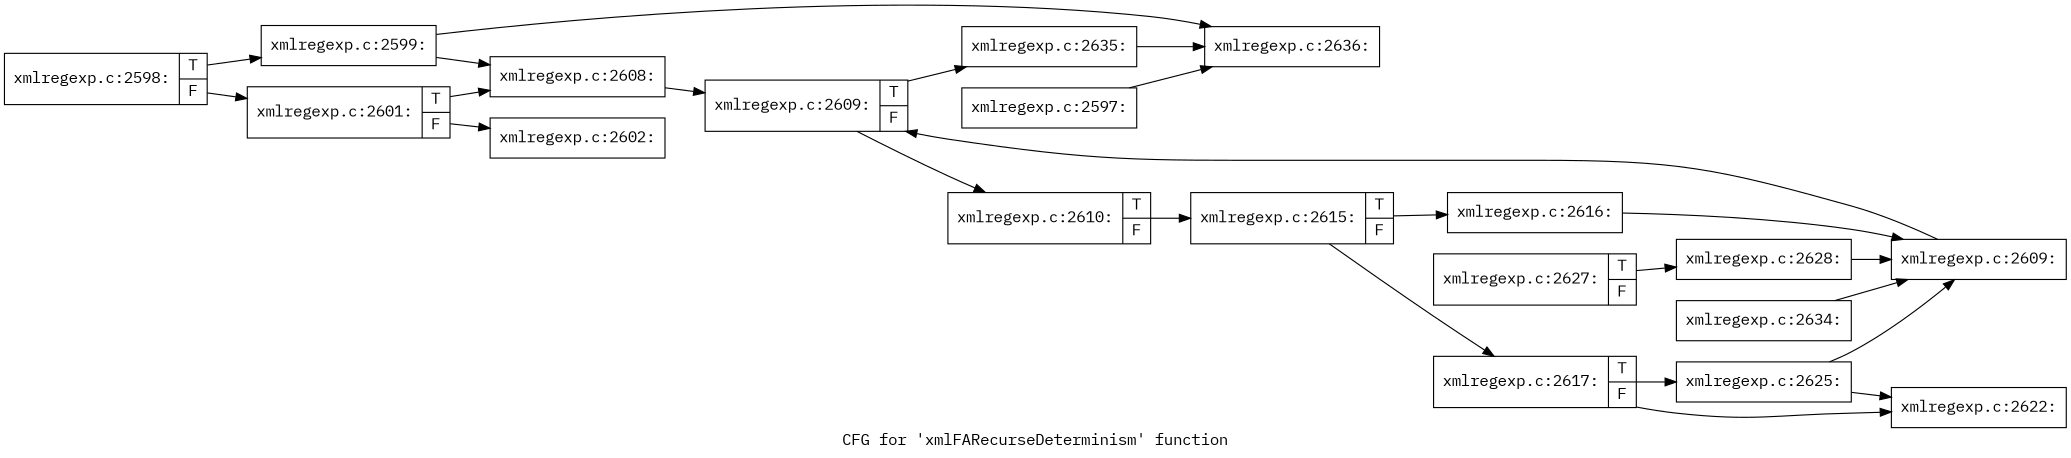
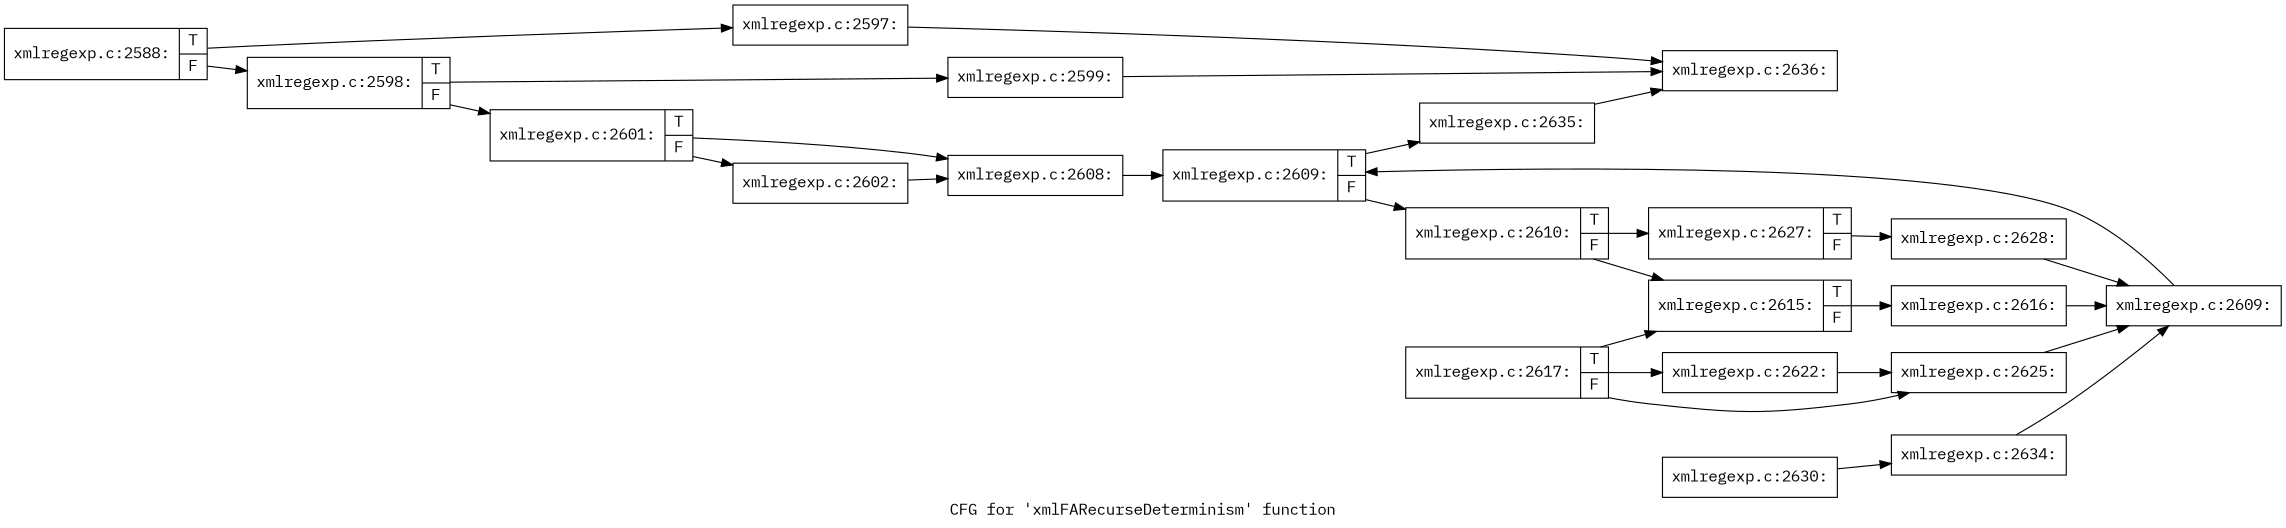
none -> (106, 54)
(457, 60) -> (922, 180)
none -> (1623, 233)
(1407, 298) -> (1623, 341)
(1866, 394) -> (1859, 373)
none -> (1750, 477)
